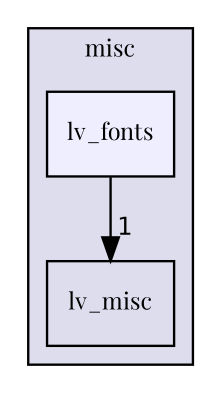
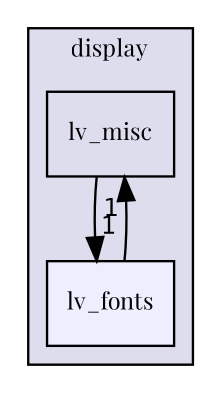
(111, 51) -> (111, 51)
none -> (95, 207)
